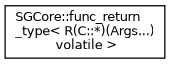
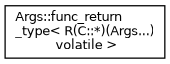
(85, 32) -> (85, 32)
